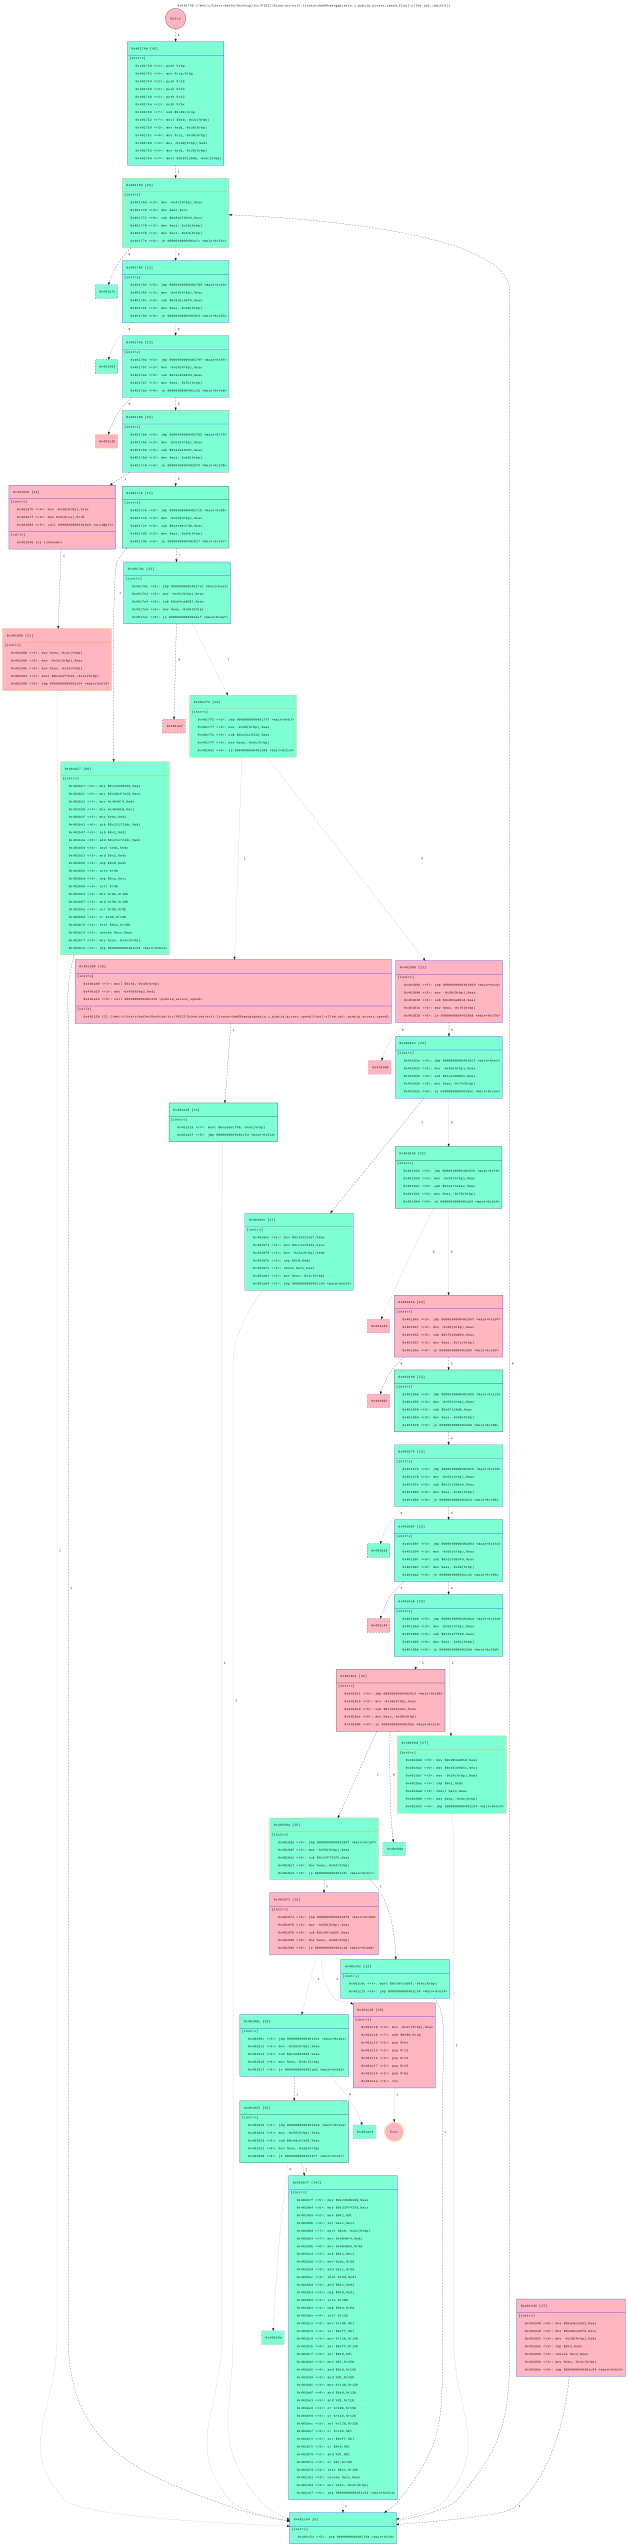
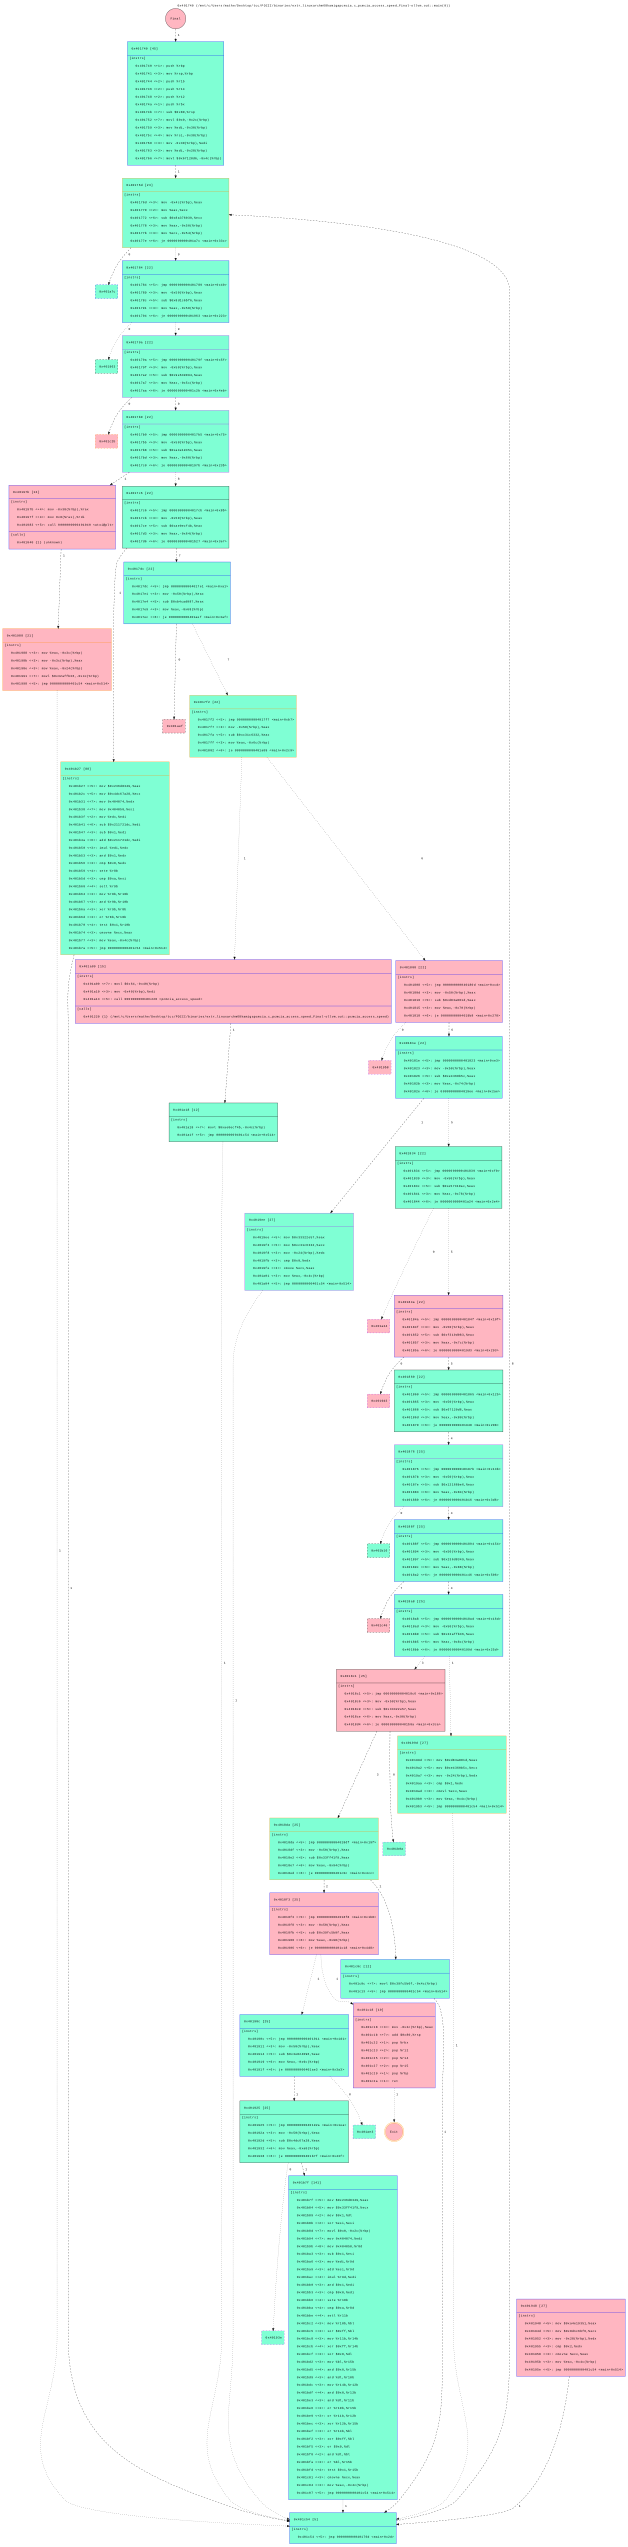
(176, 19) -> (176, 19)
